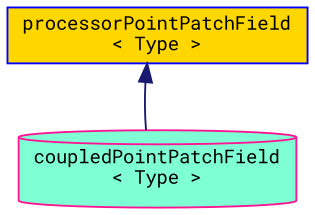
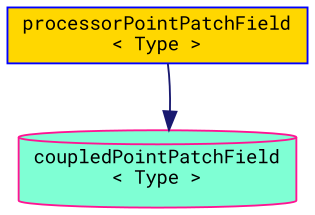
(145, 106) -> (170, 87)
